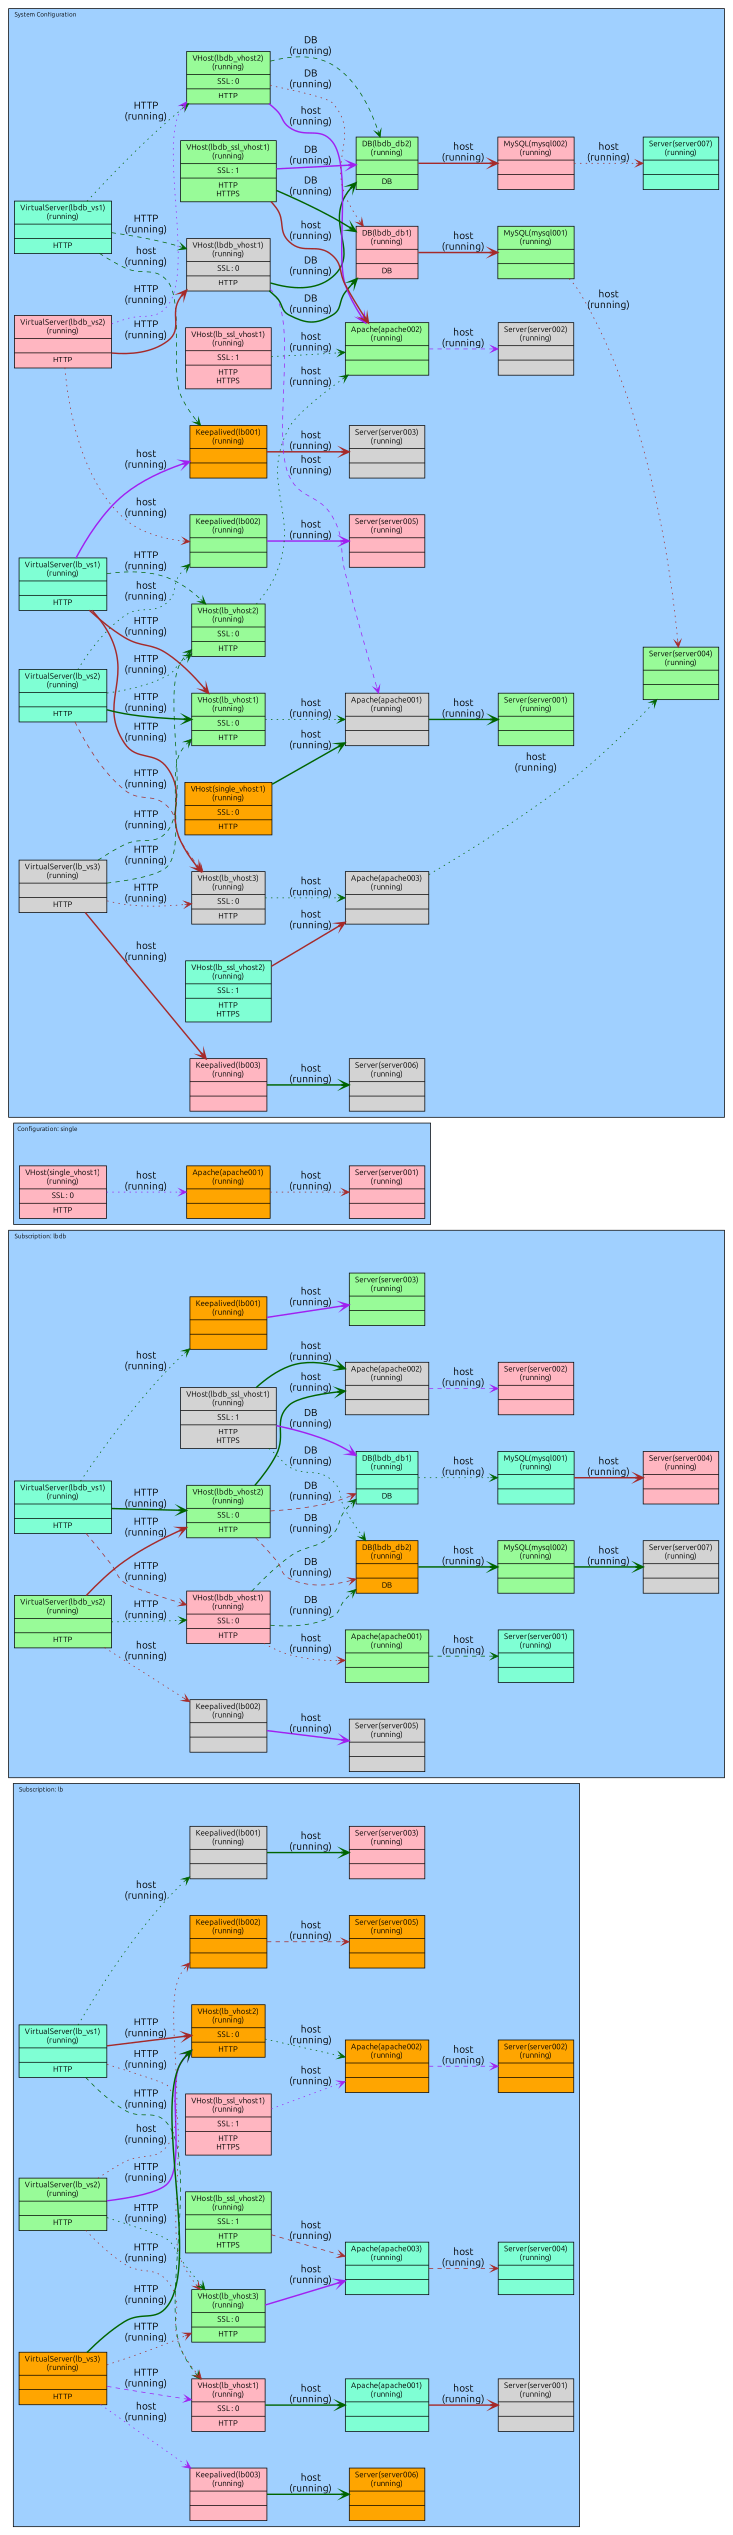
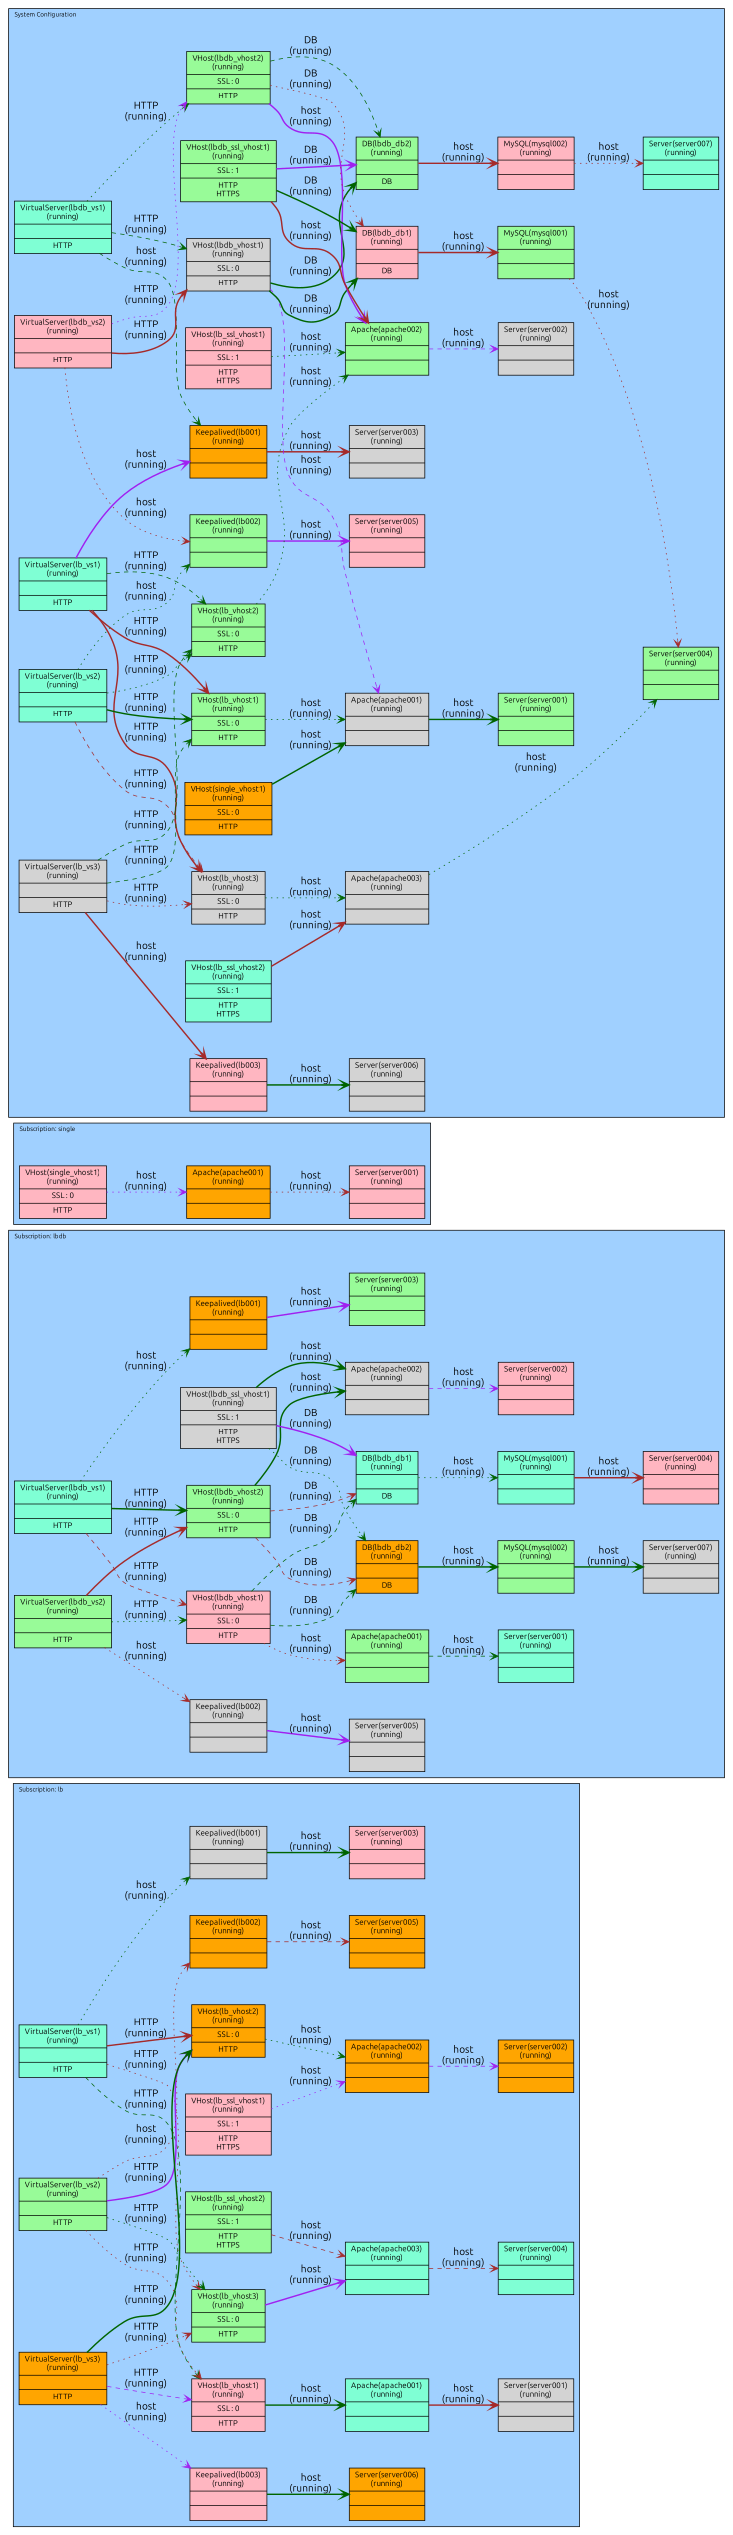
(47, 1130) -> (47, 1130)
